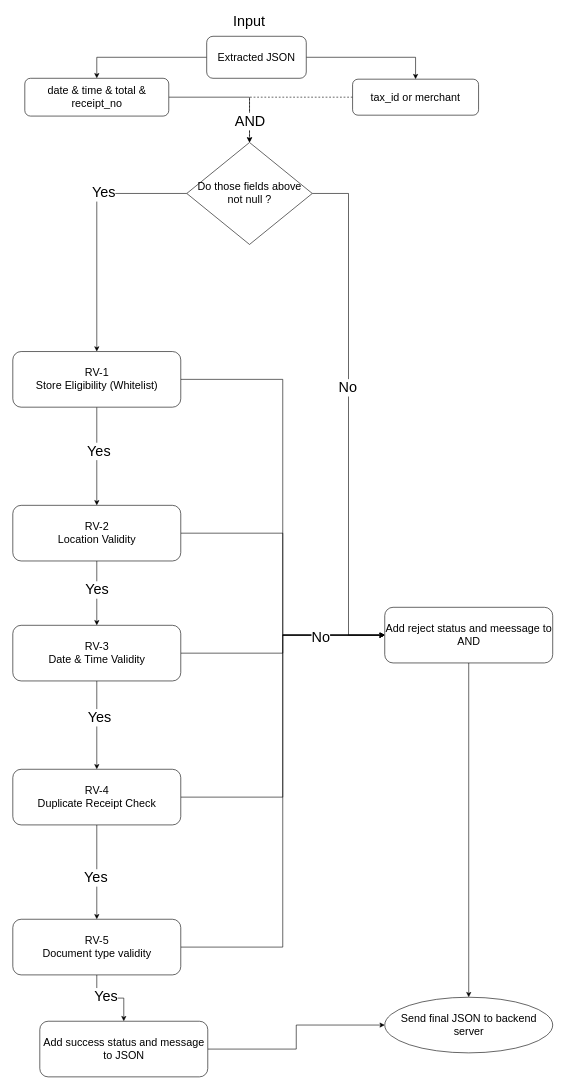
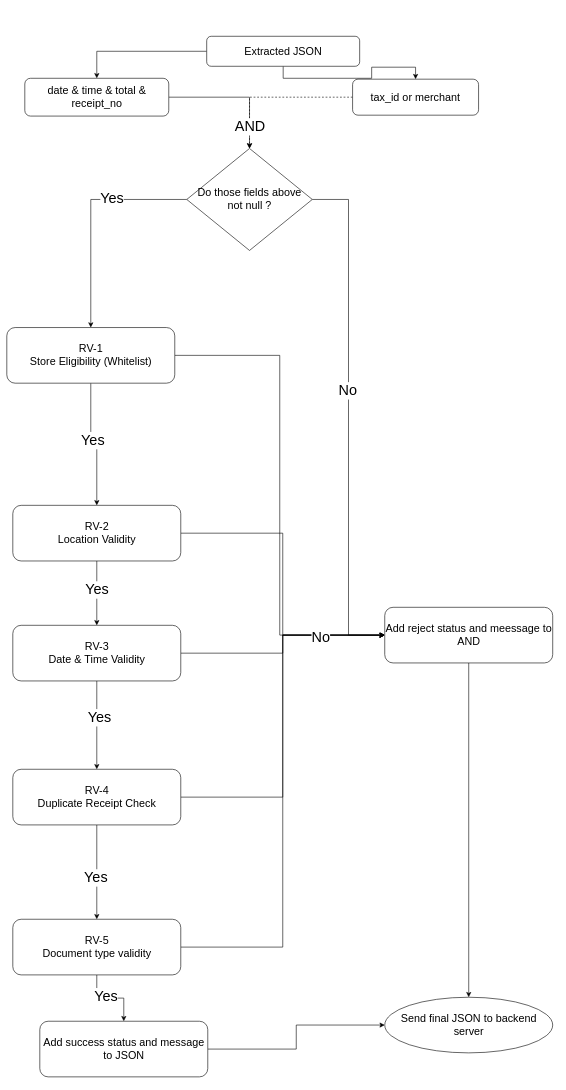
(249, 21) -> none
(256, 57) -> (283, 51)
(249, 194) -> (249, 200)
(97, 379) -> (91, 355)
